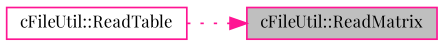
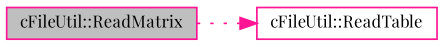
(209, 23) -> (218, 23)
